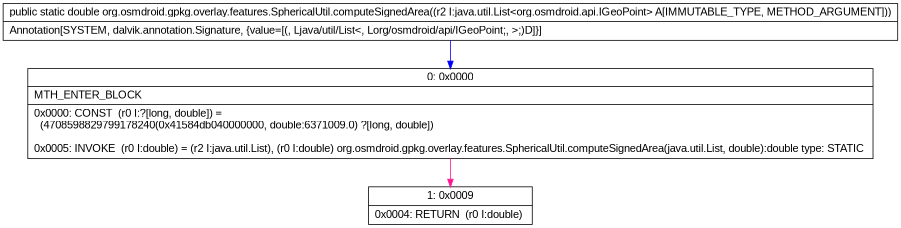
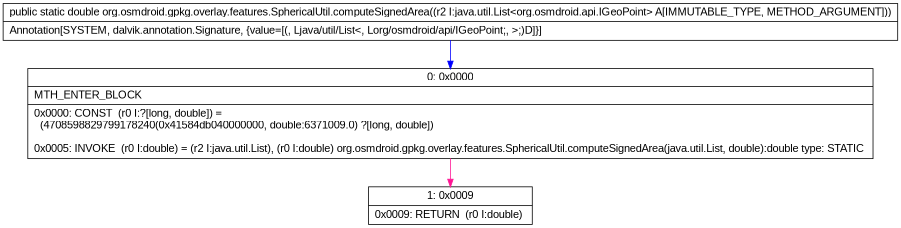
(450, 215) -> (450, 215)
